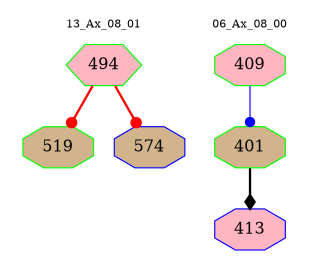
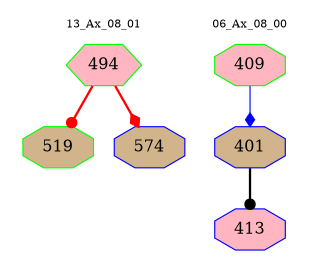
(124, 102) -> (123, 100)
(250, 102) -> (250, 99)
(250, 147) -> (250, 147)
(250, 182) -> (250, 184)
